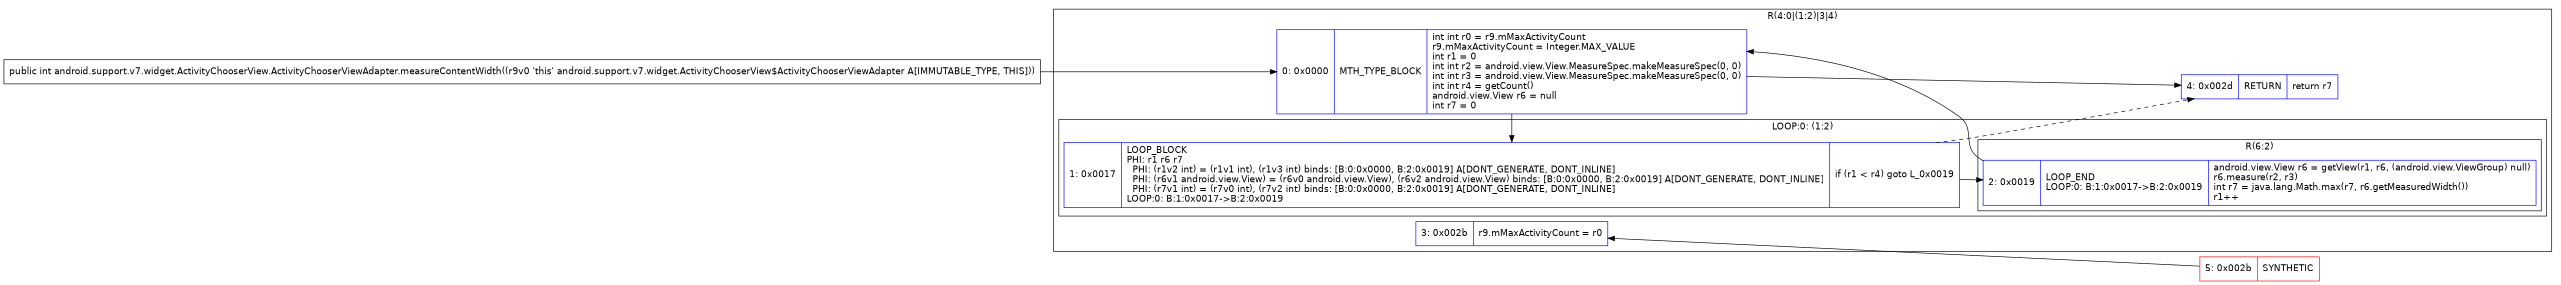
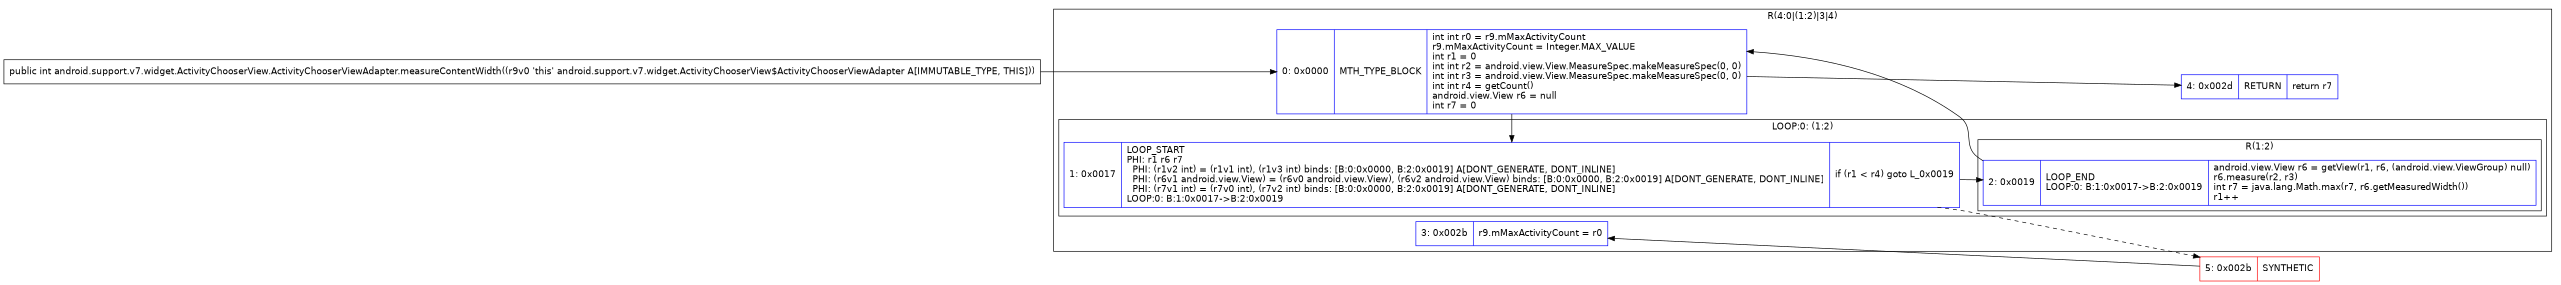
(2056, 123) -> (2066, 231)
(2260, 147) -> (2260, 147)
(1157, 150) -> (1156, 150)
